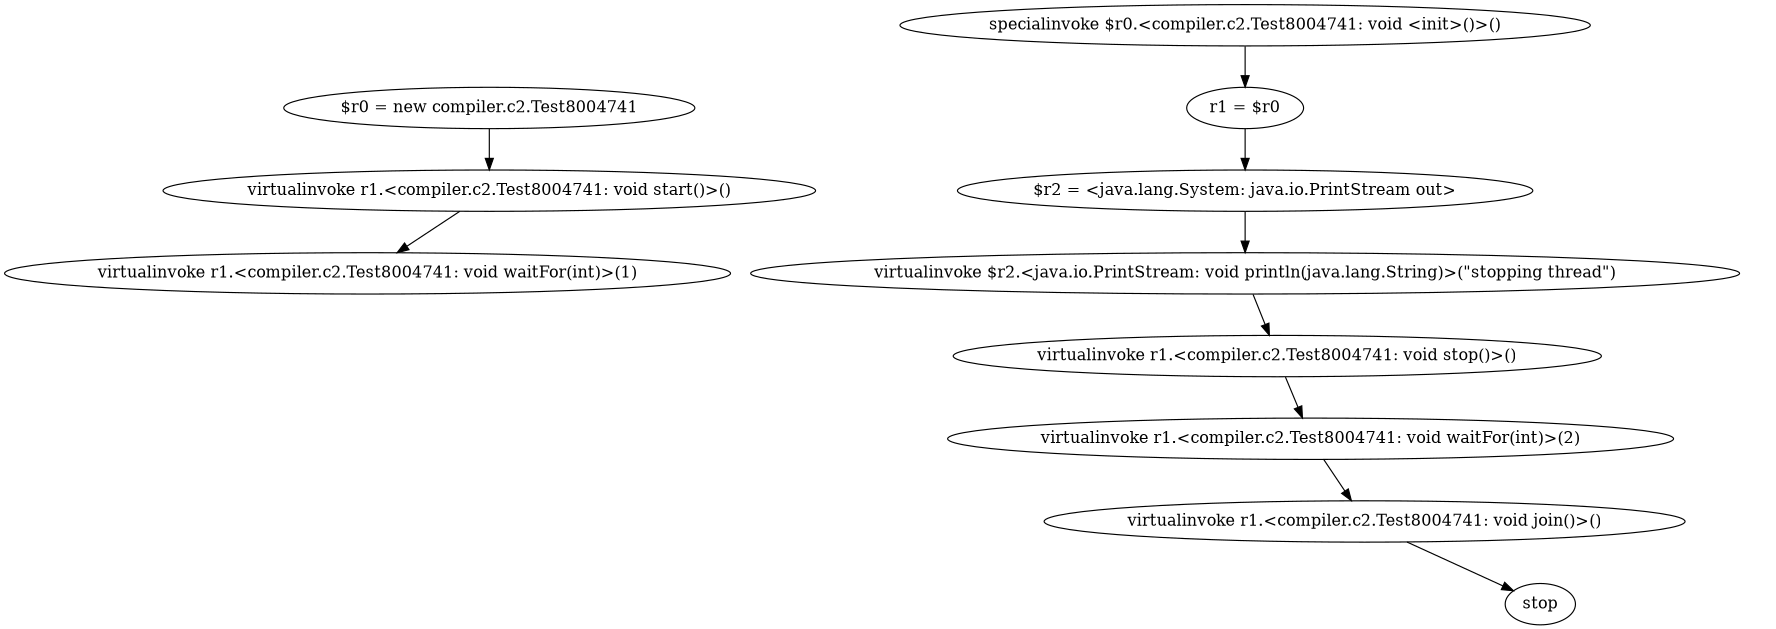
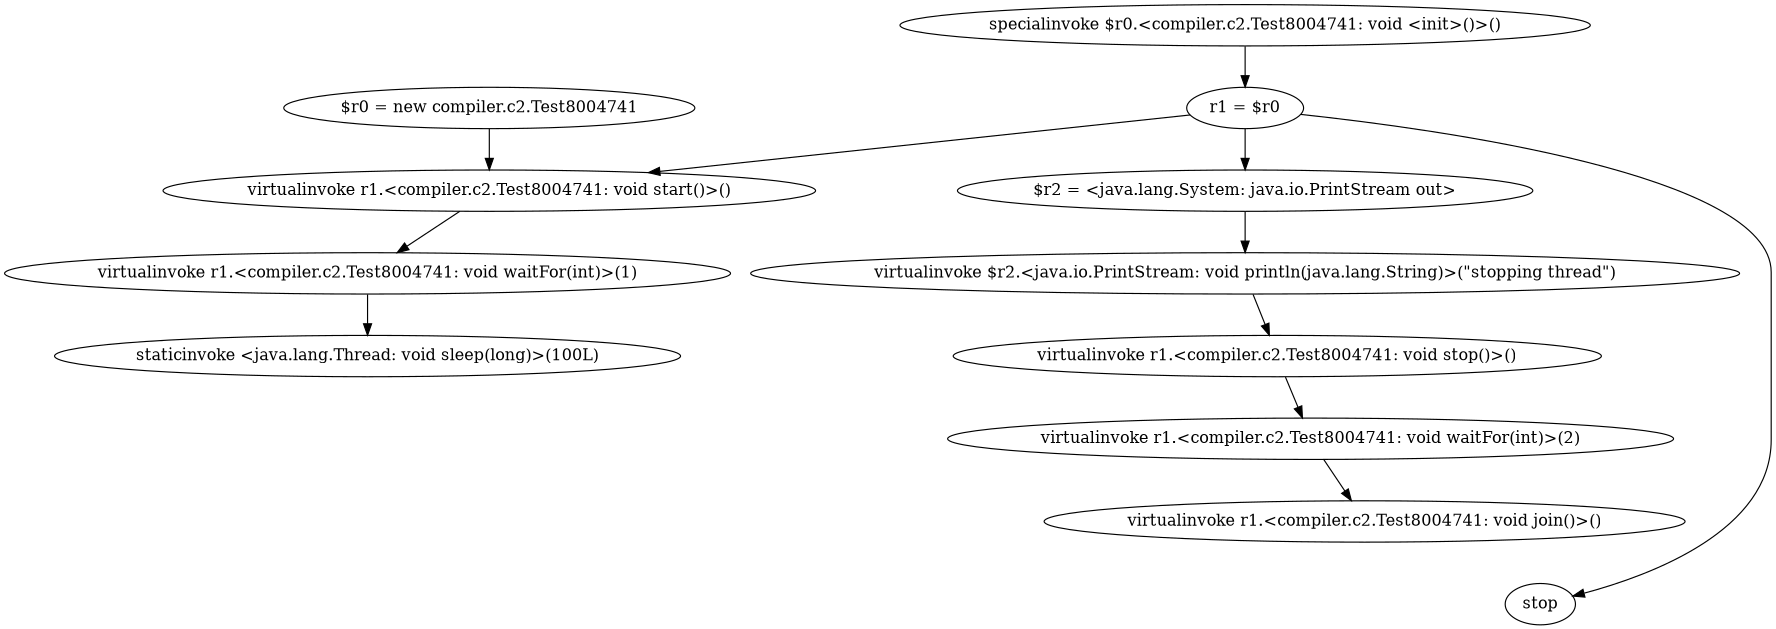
none -> (925, 143)
none -> (368, 356)
(1455, 564) -> (1751, 234)
